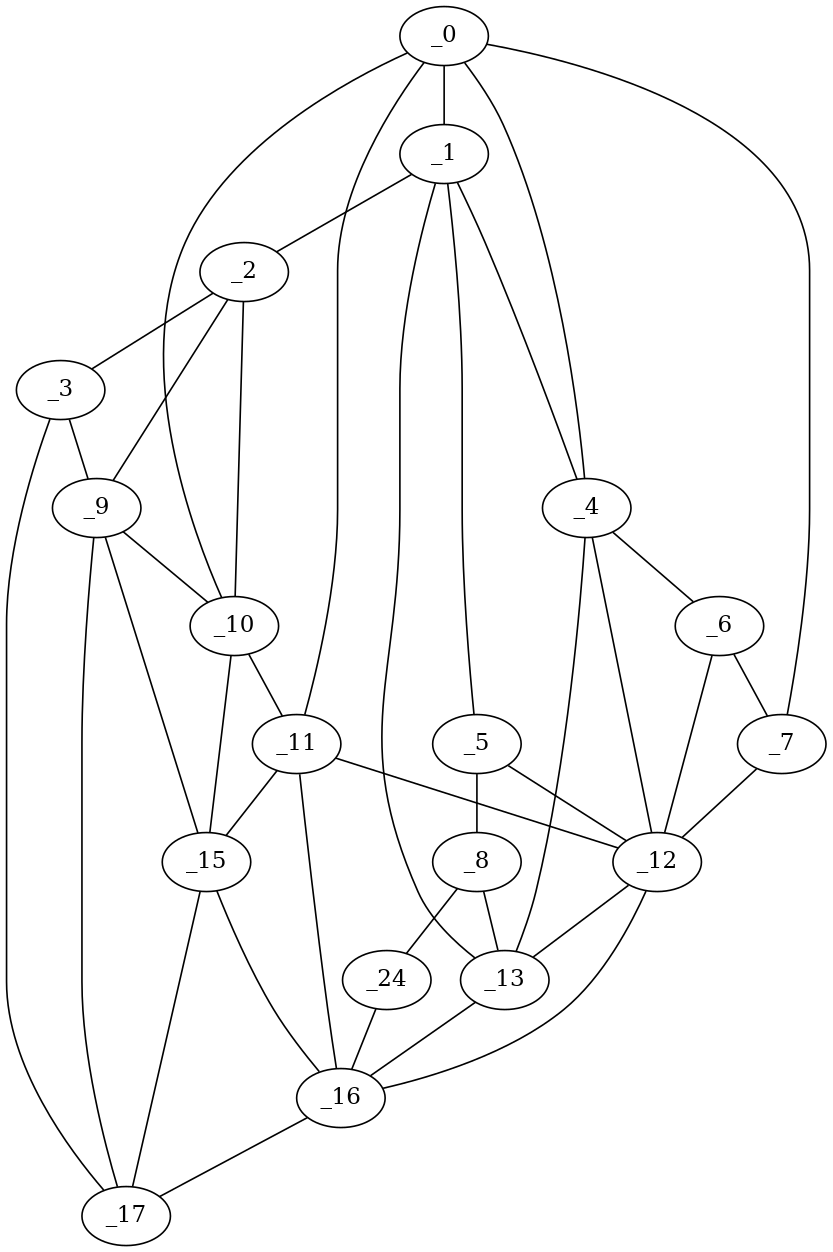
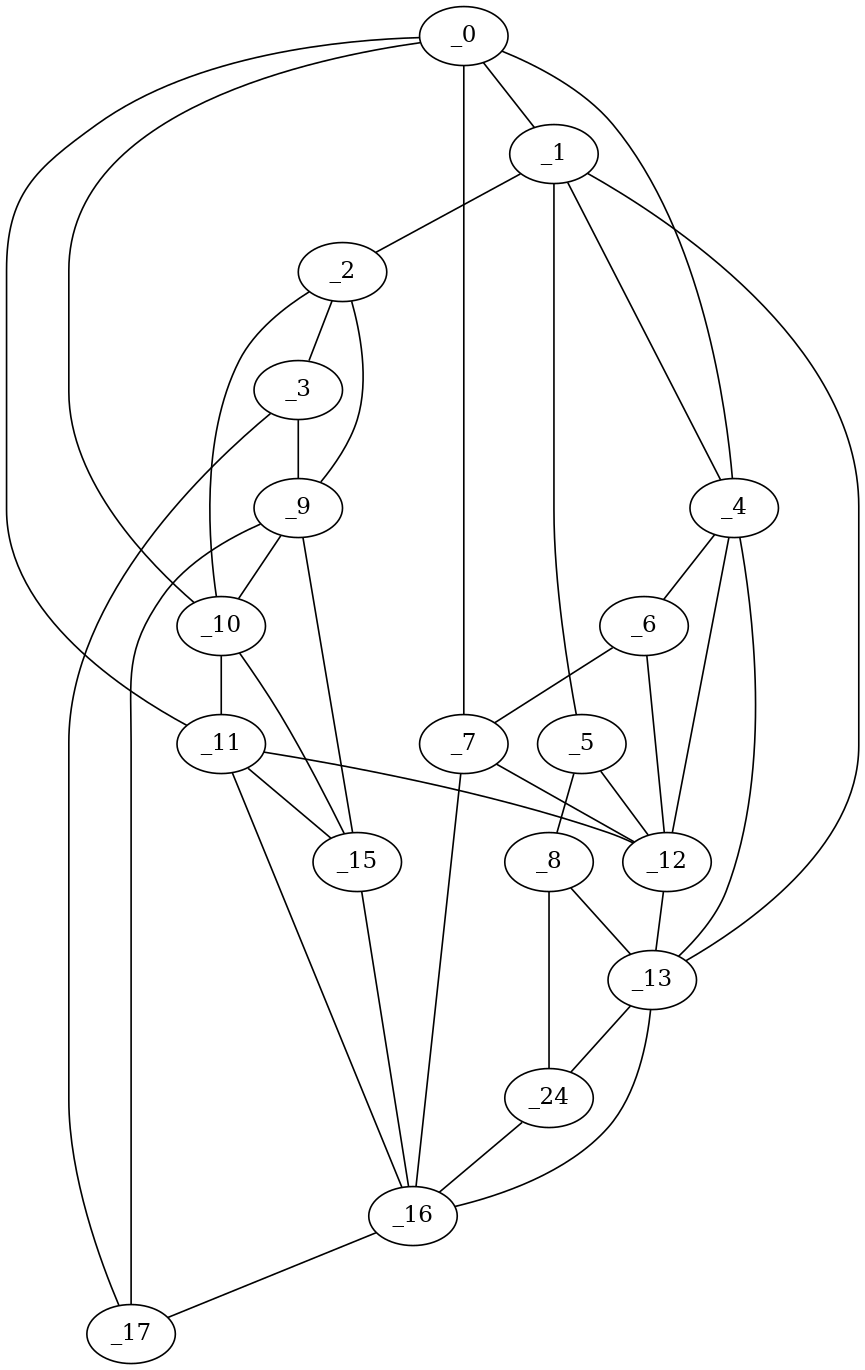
(542, 1025) -> (438, 980)
(166, 1039) -> none
none -> (601, 1039)
